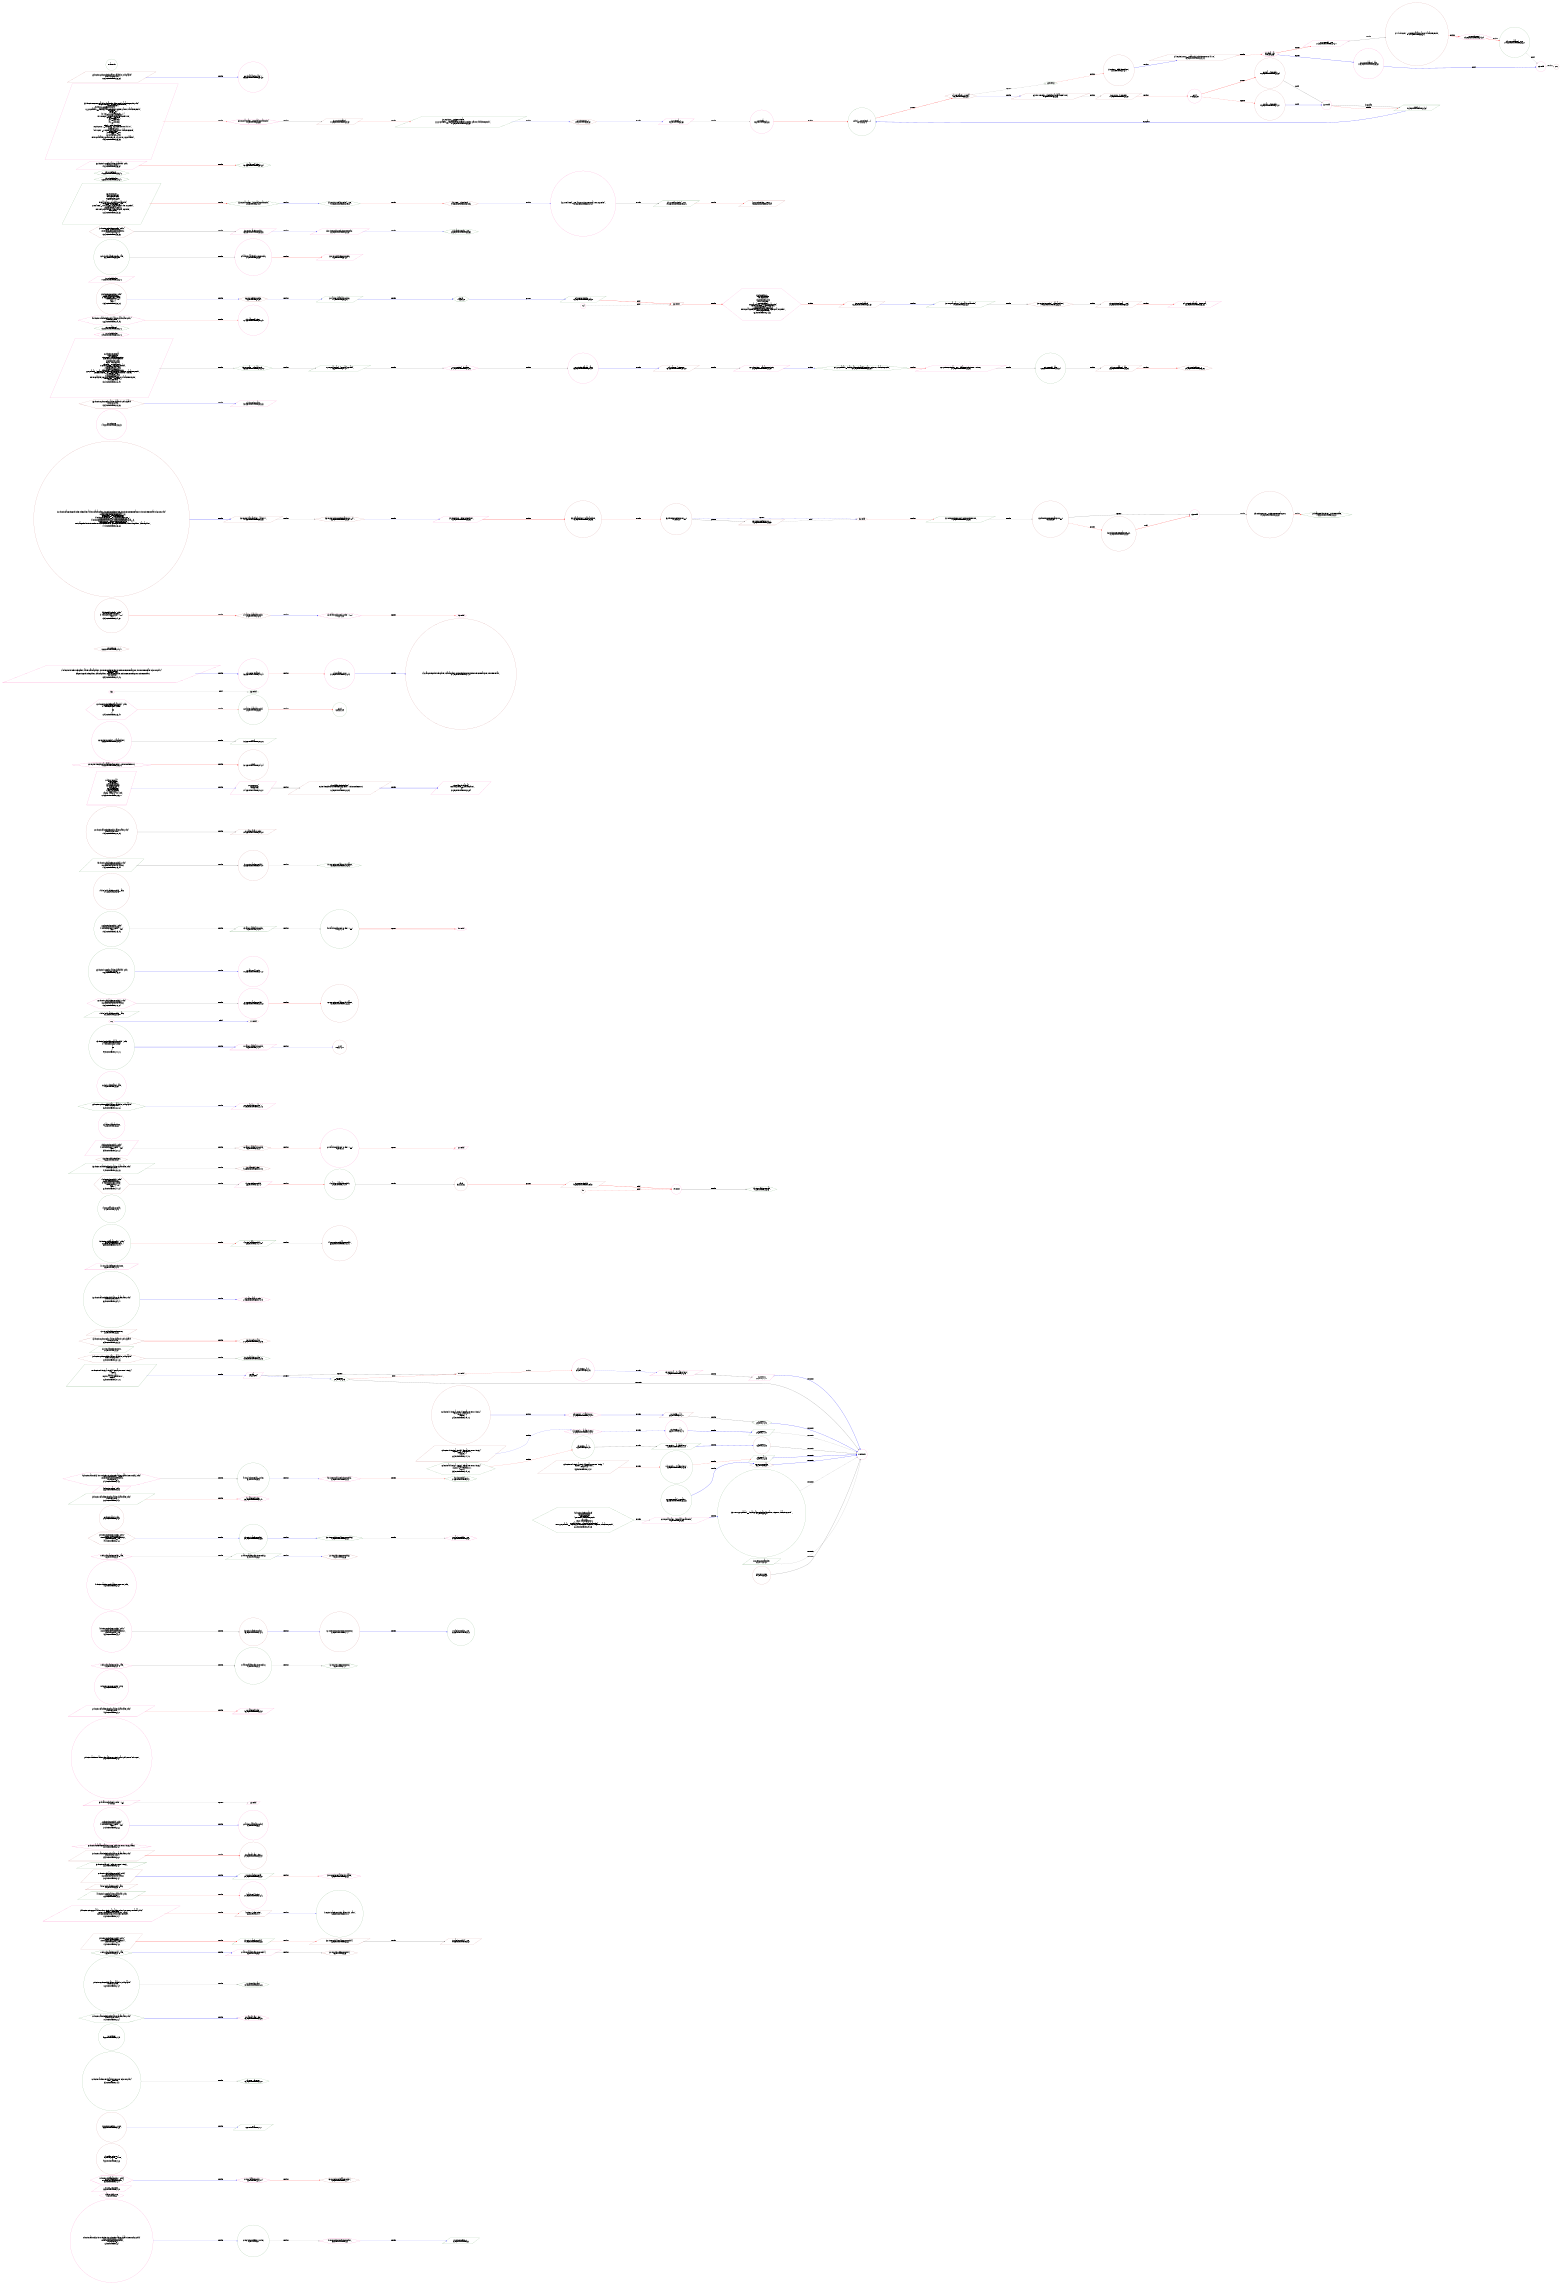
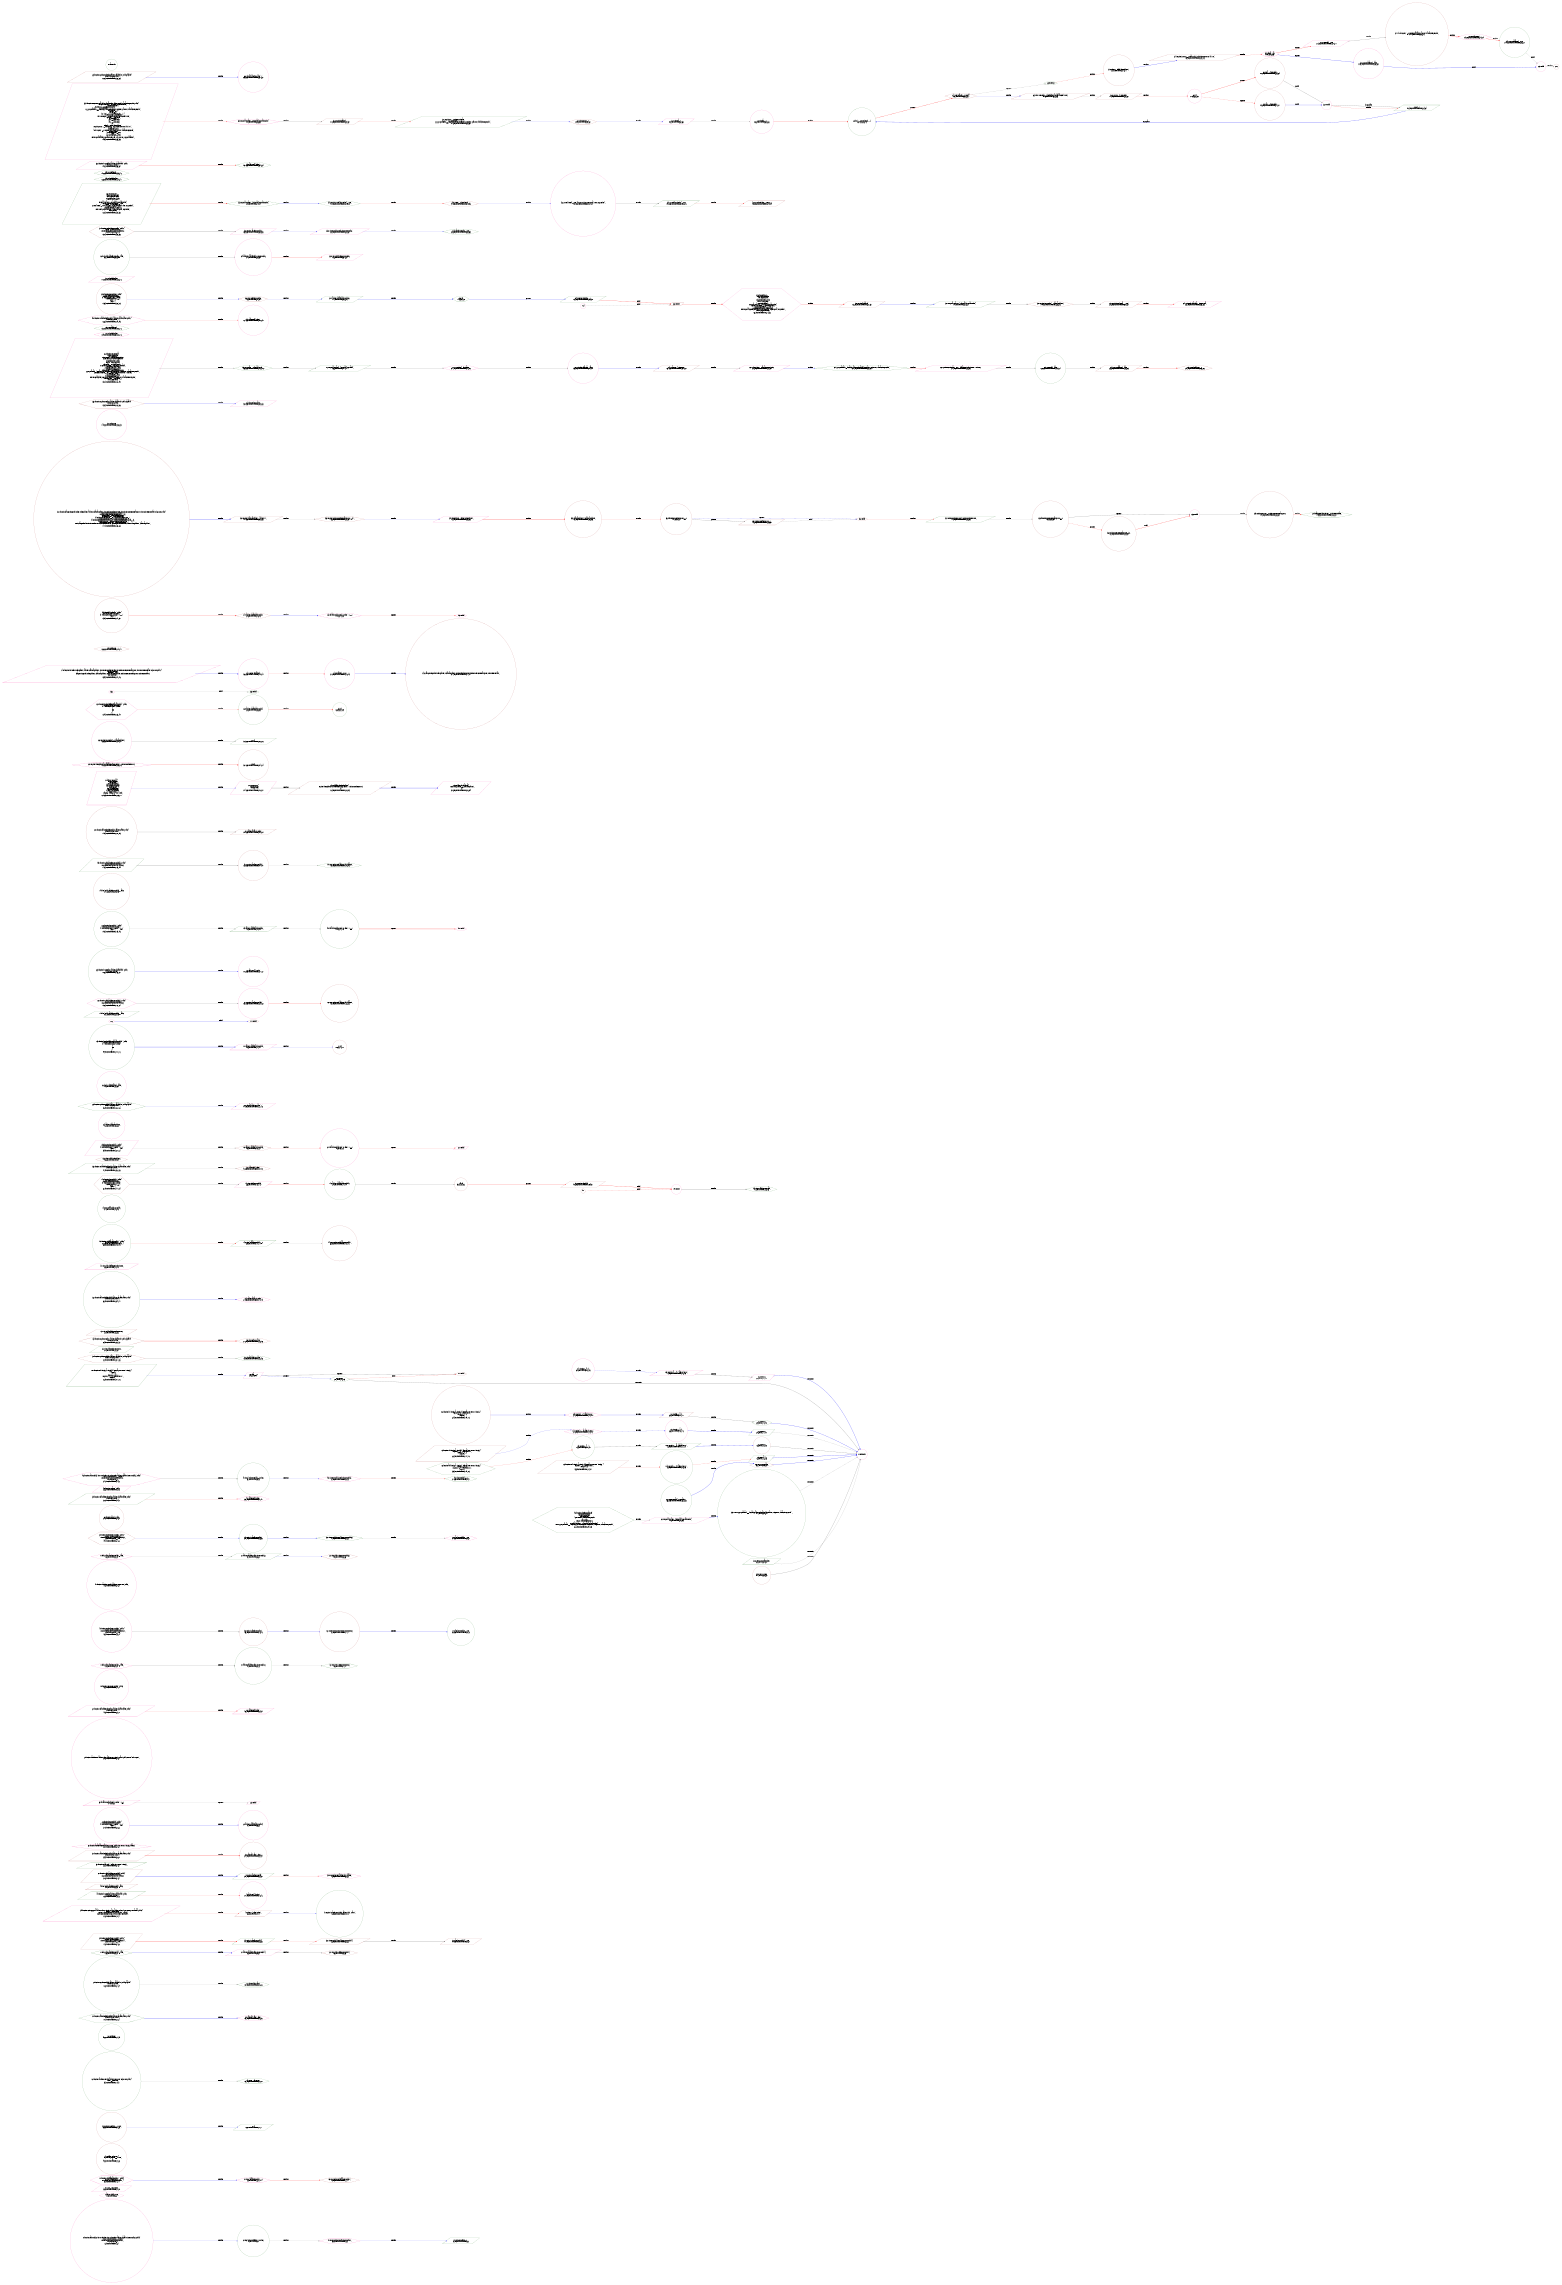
(519, 1372) -> none
